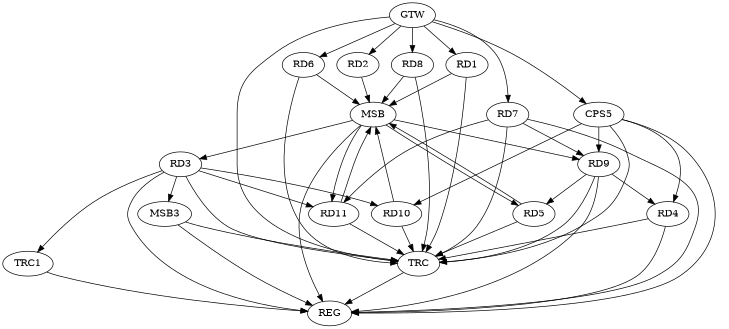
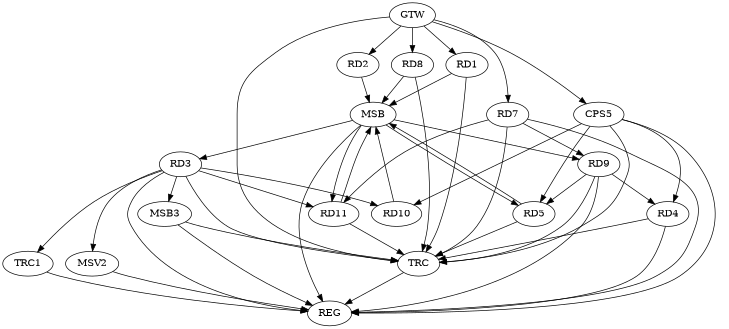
(303, 65) -> none
(599, 136) -> (565, 162)
(406, 236) -> none
none -> (92, 264)
